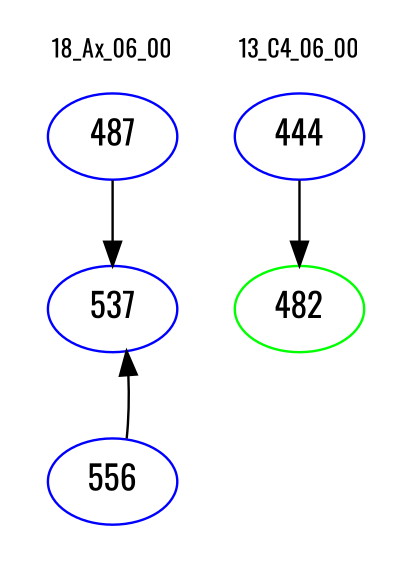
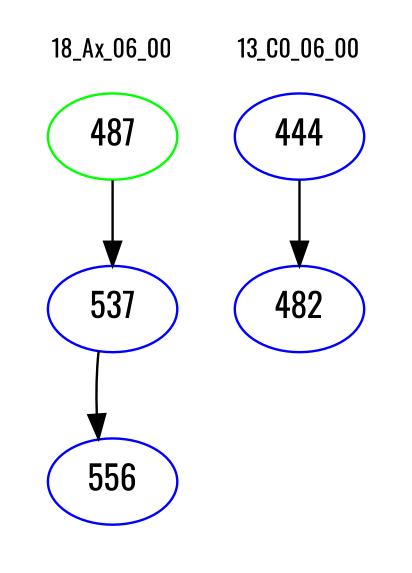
(299, 52) -> (299, 52)
(113, 137) -> (113, 137)
(299, 309) -> (299, 309)
(129, 407) -> (97, 383)
